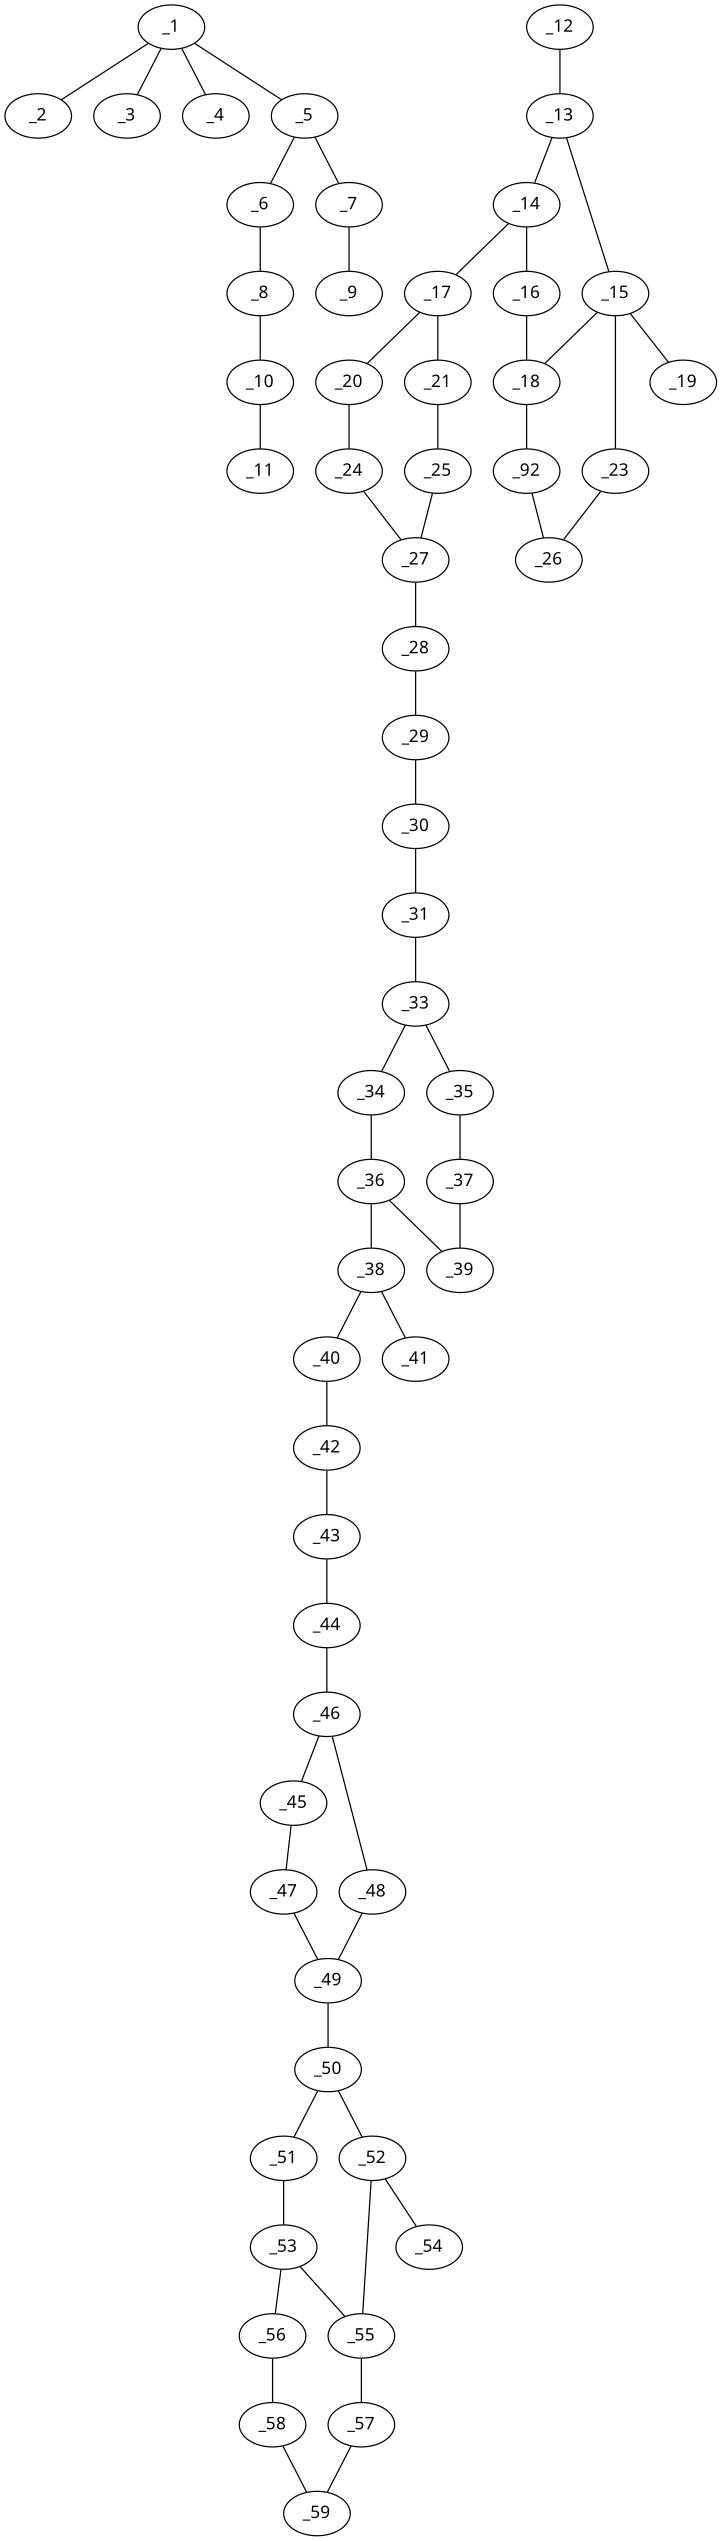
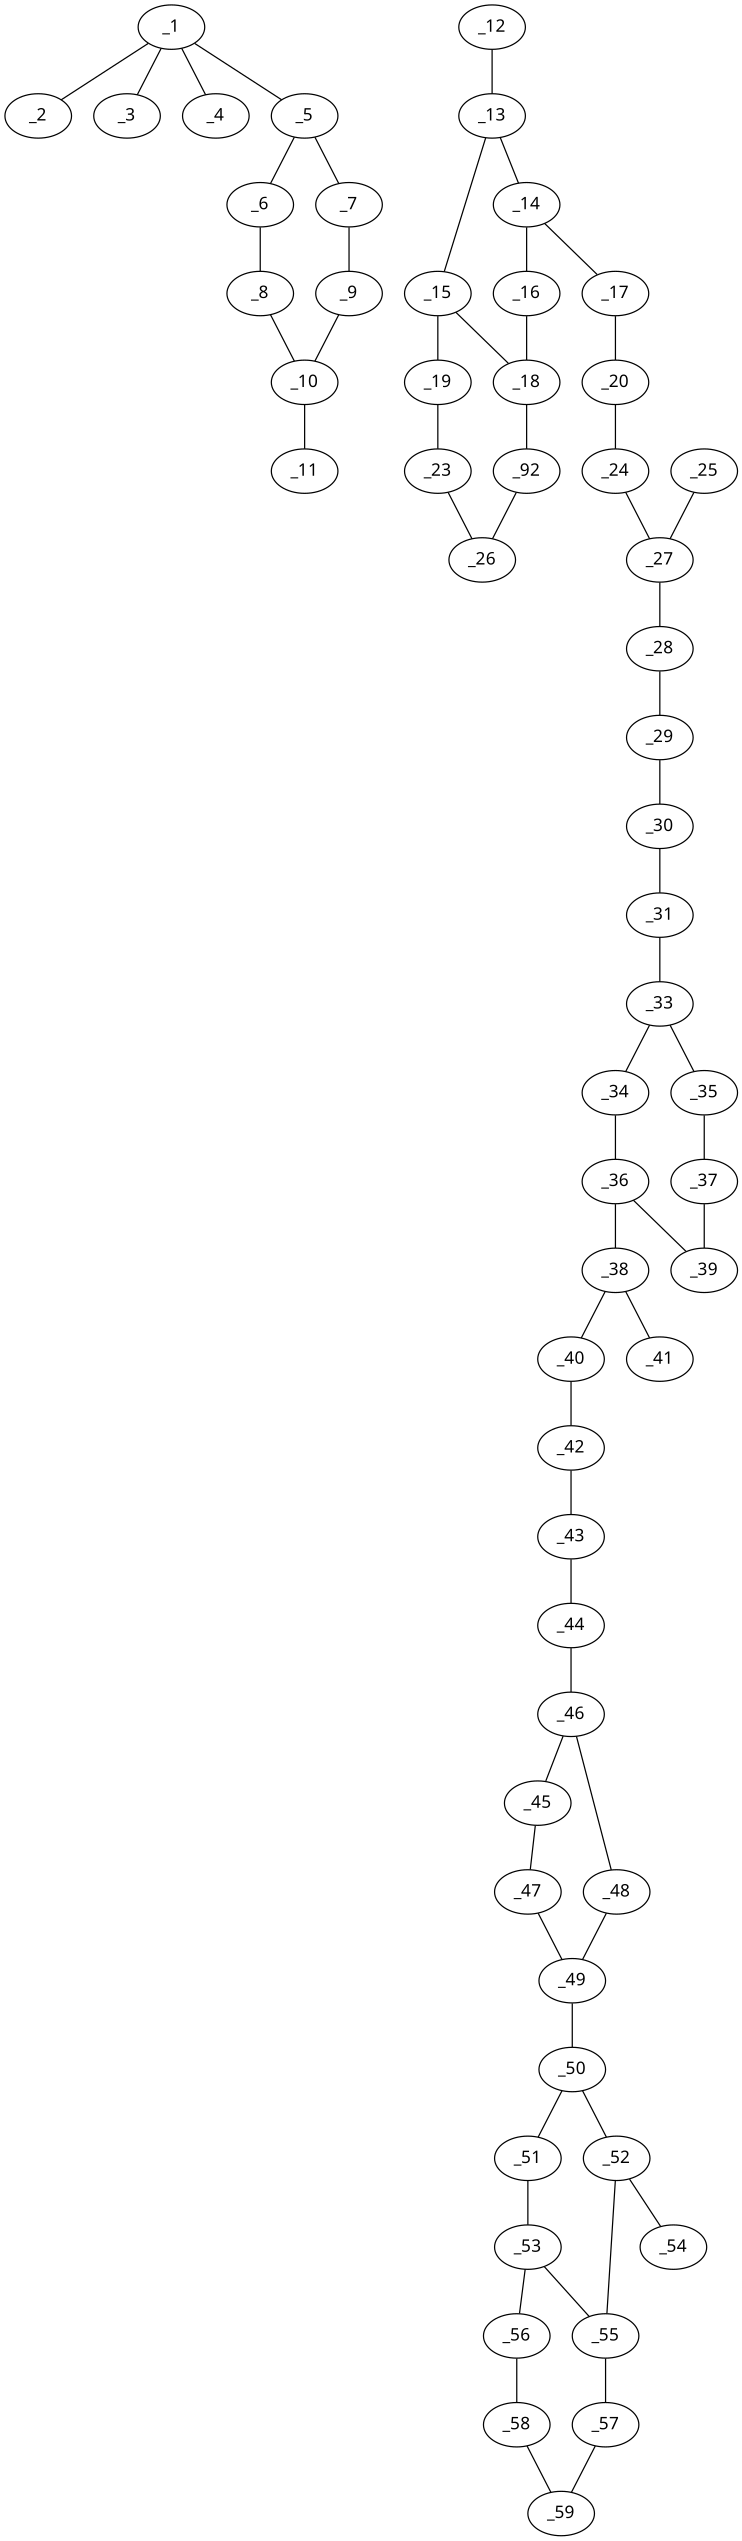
none -> (327, 338)
(438, 382) -> none
(615, 382) -> (438, 427)
